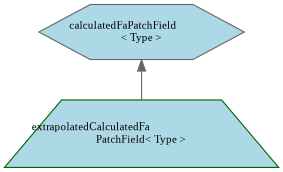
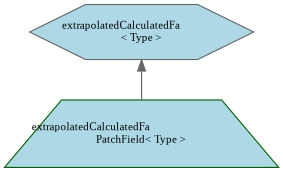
(142, 32) -> (142, 32)
